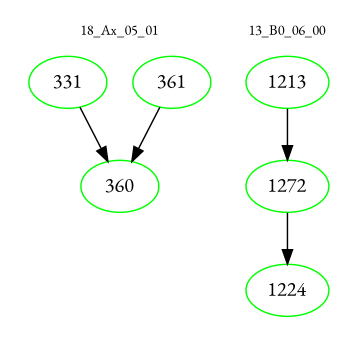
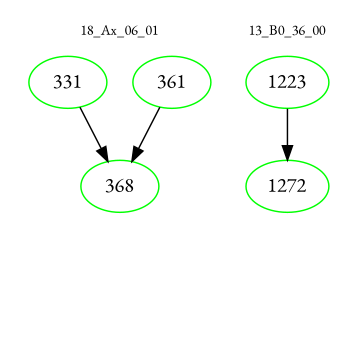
(120, 31) -> (120, 31)
(287, 31) -> (287, 31)
(287, 82) -> (287, 82)
(120, 186) -> (120, 186)
(287, 290) -> none
